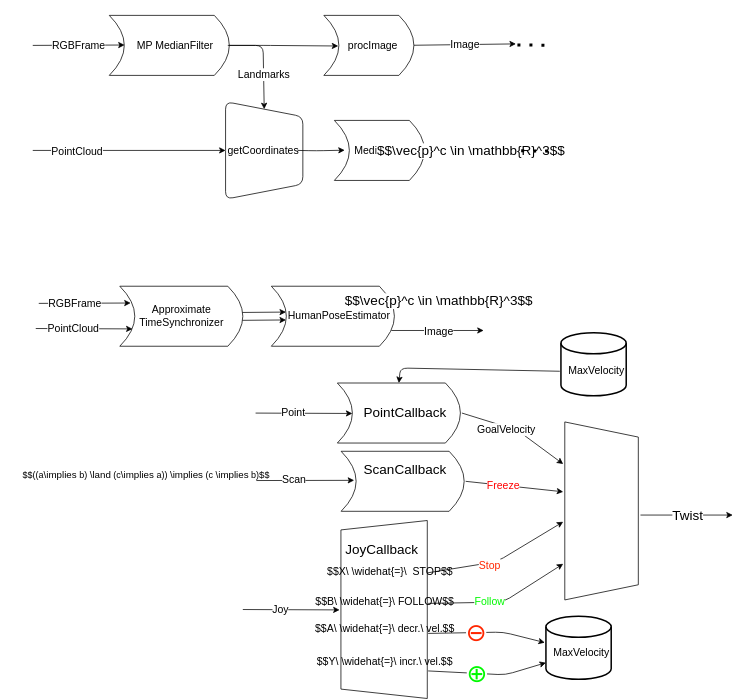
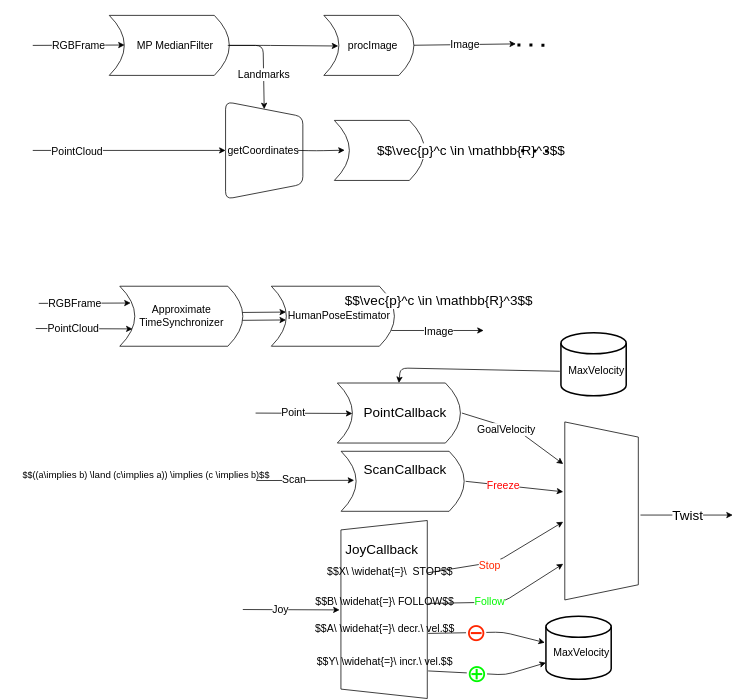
(383, 150) -> none
